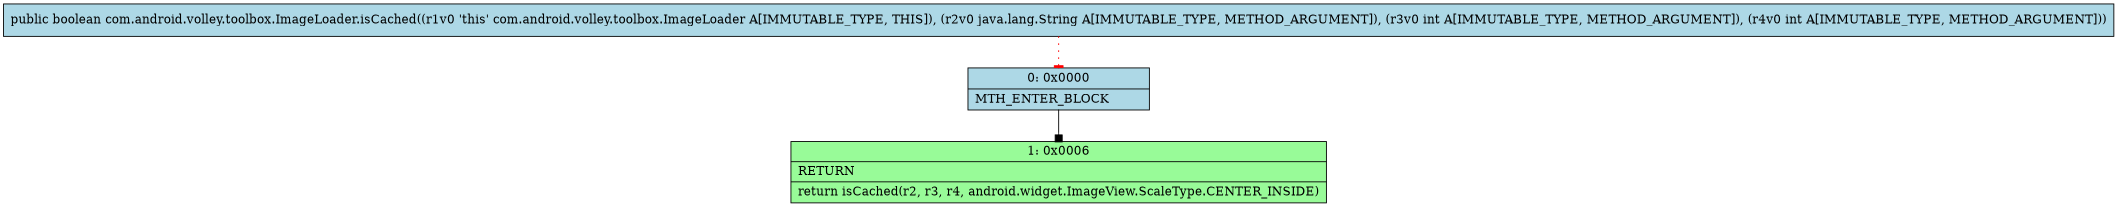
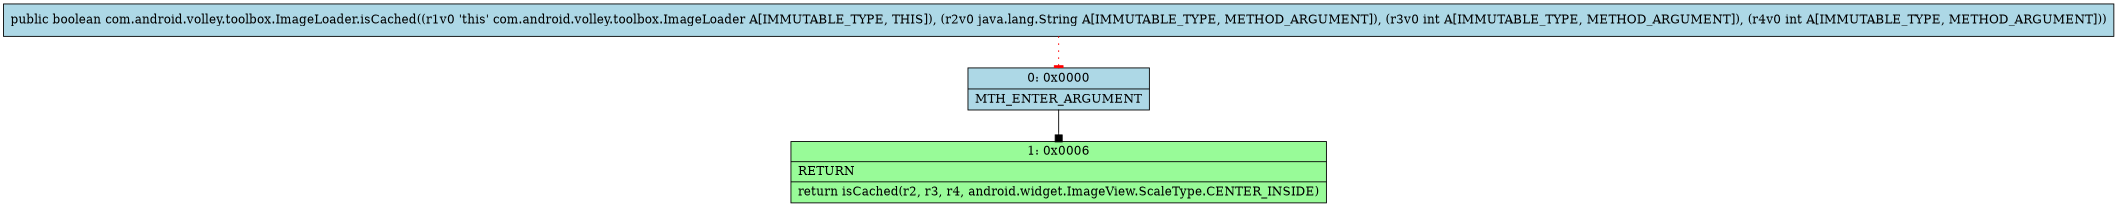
(1042, 99) -> (1059, 99)
